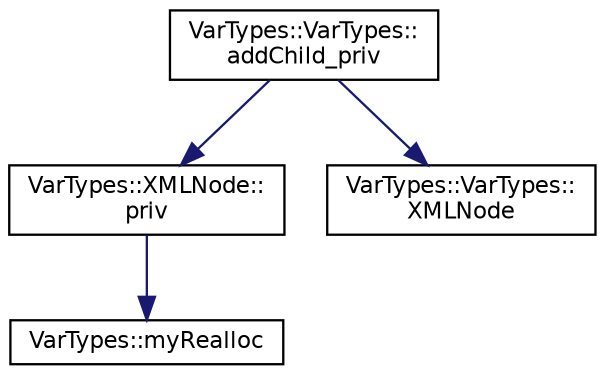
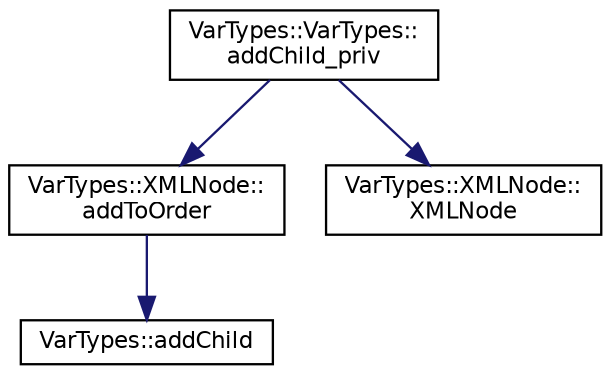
(147, 200) -> (147, 200)
(461, 200) -> (464, 200)
(147, 342) -> (147, 342)
